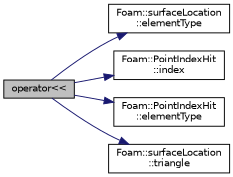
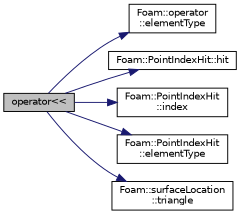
(169, 19) -> (172, 19)
none -> (172, 61)
